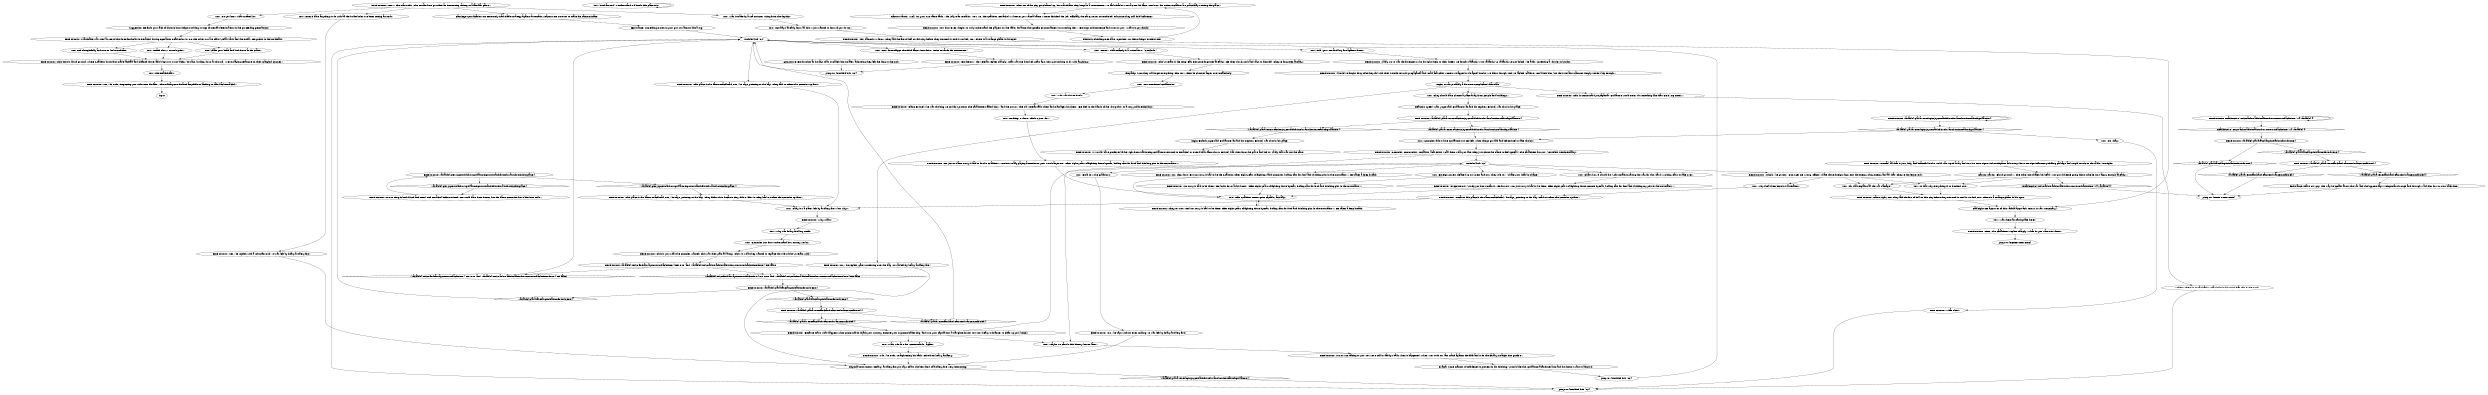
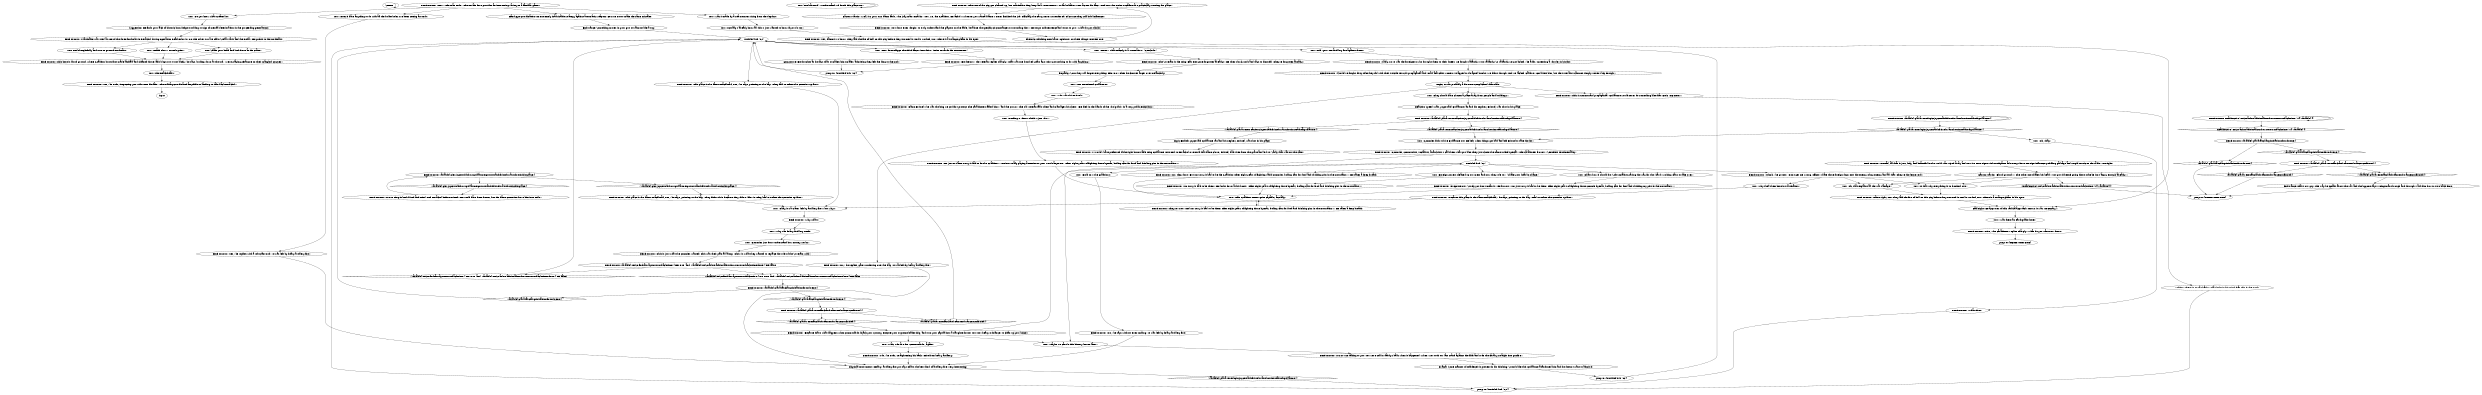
none -> (389, 5)
(99, 51) -> (97, 51)
